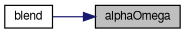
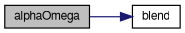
(68, 17) -> (105, 17)
